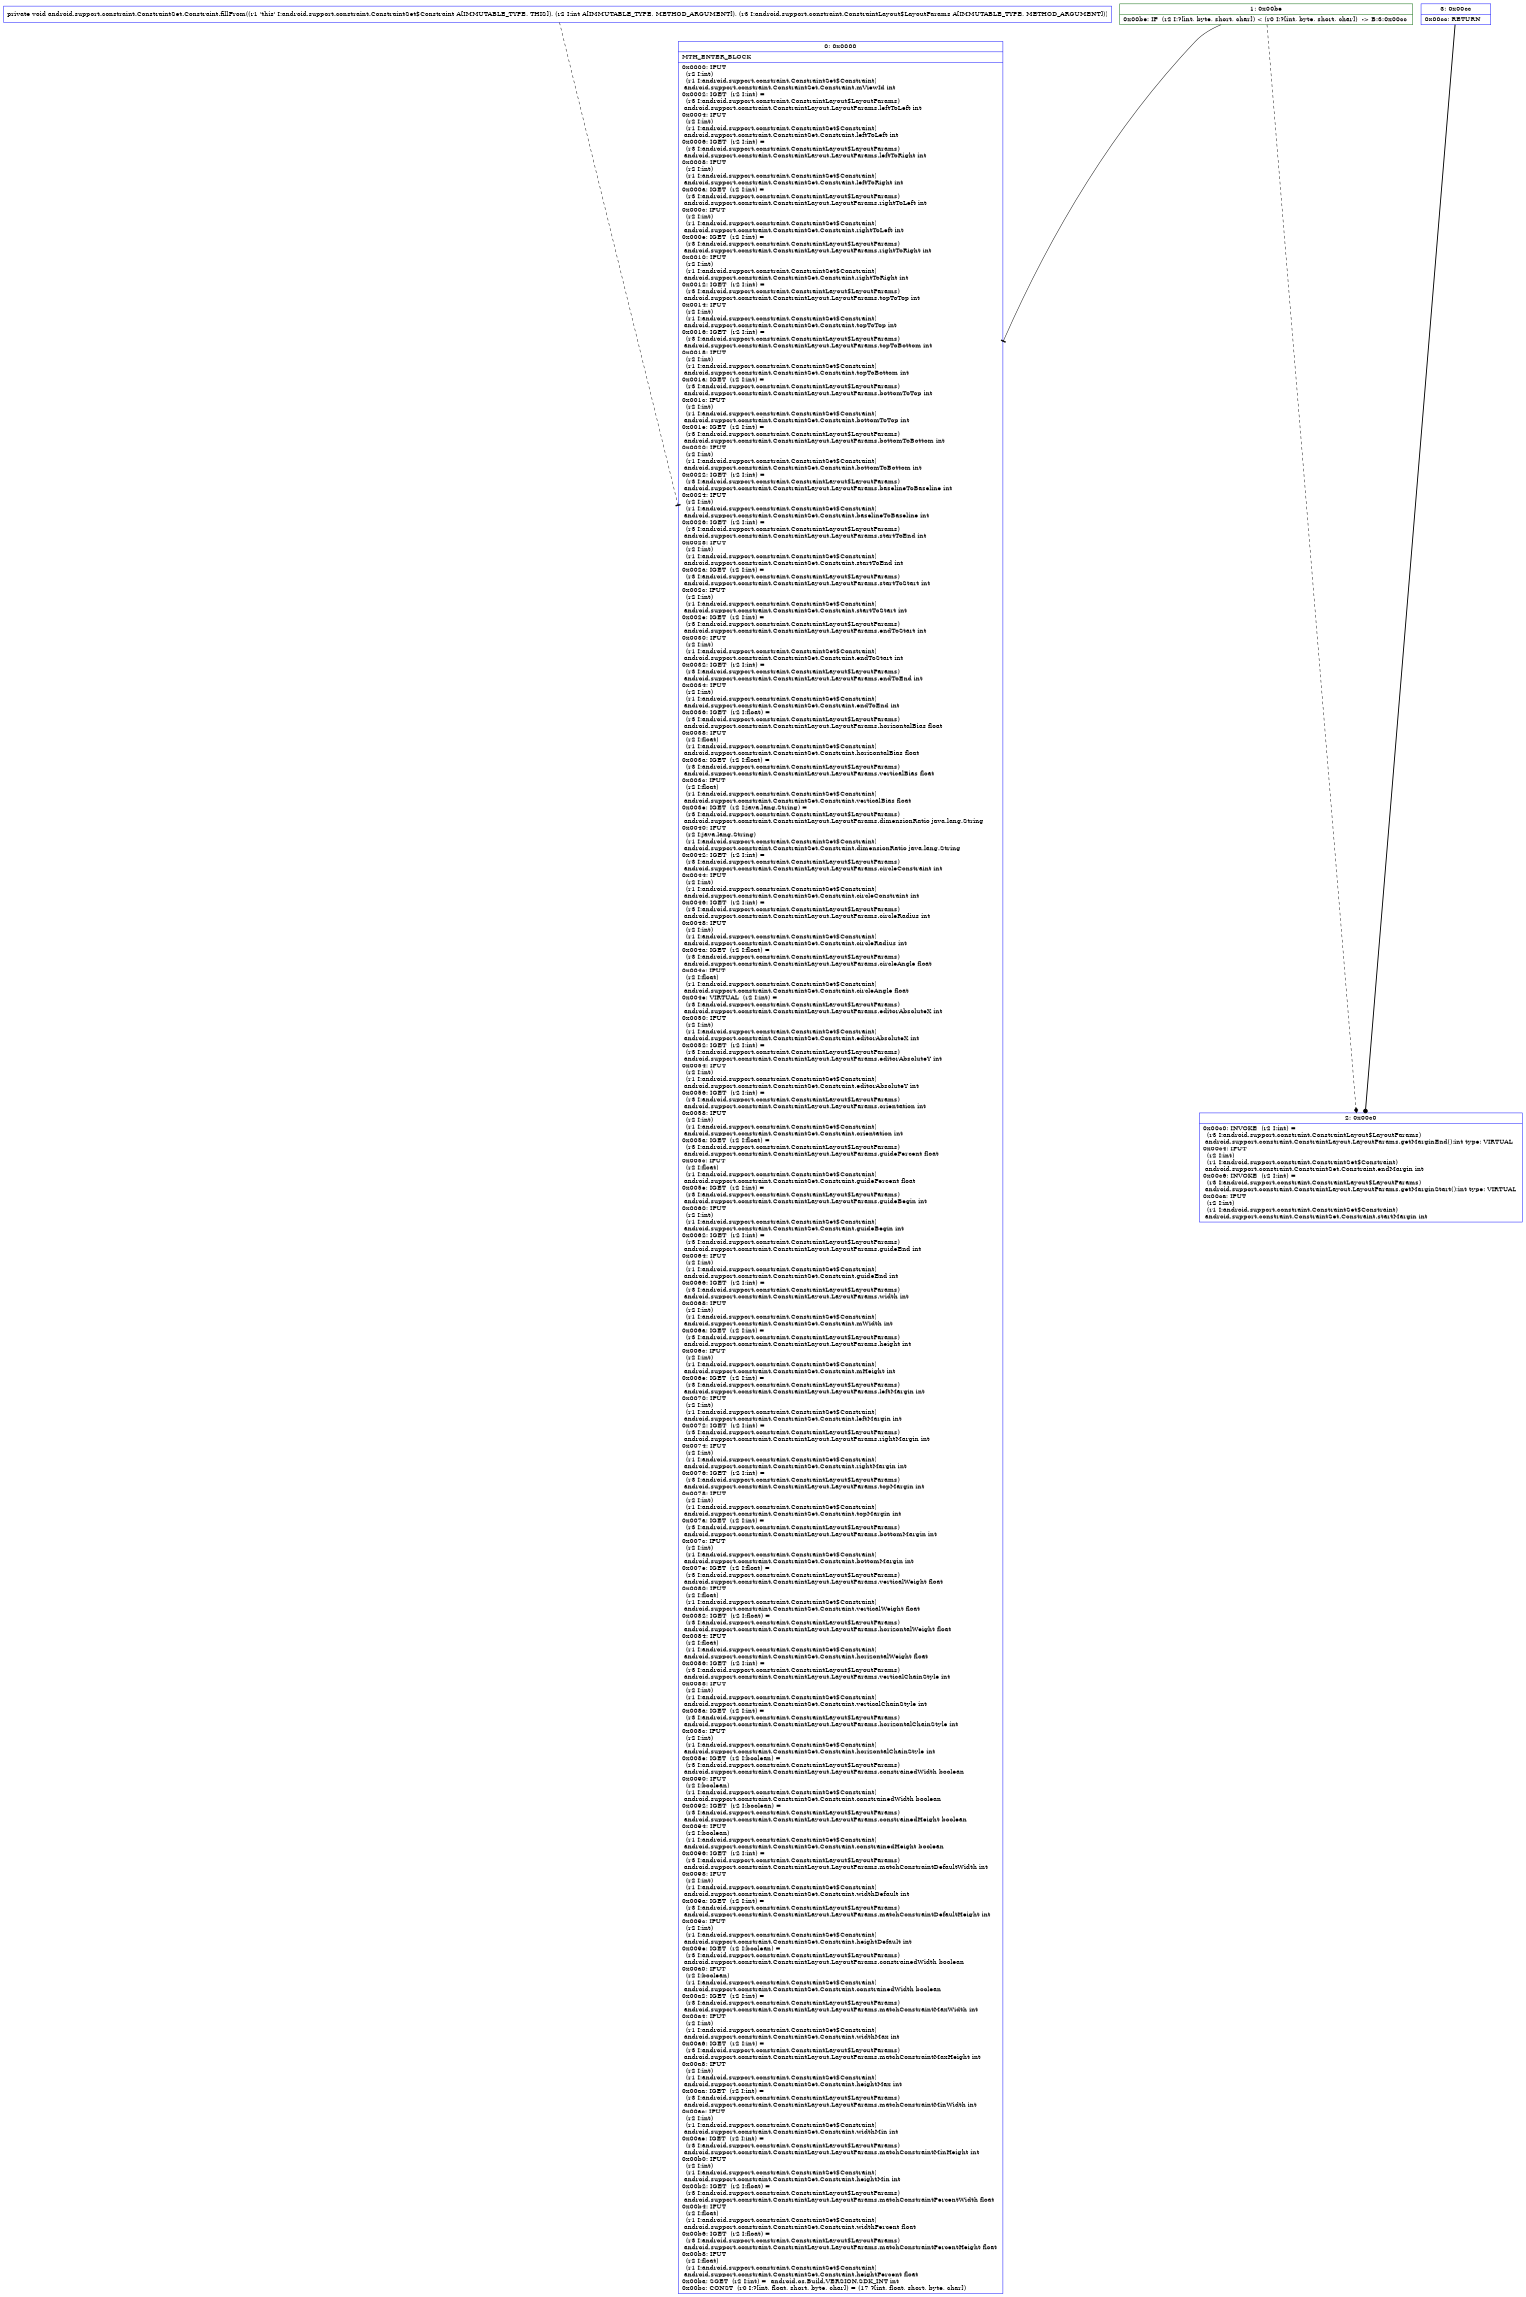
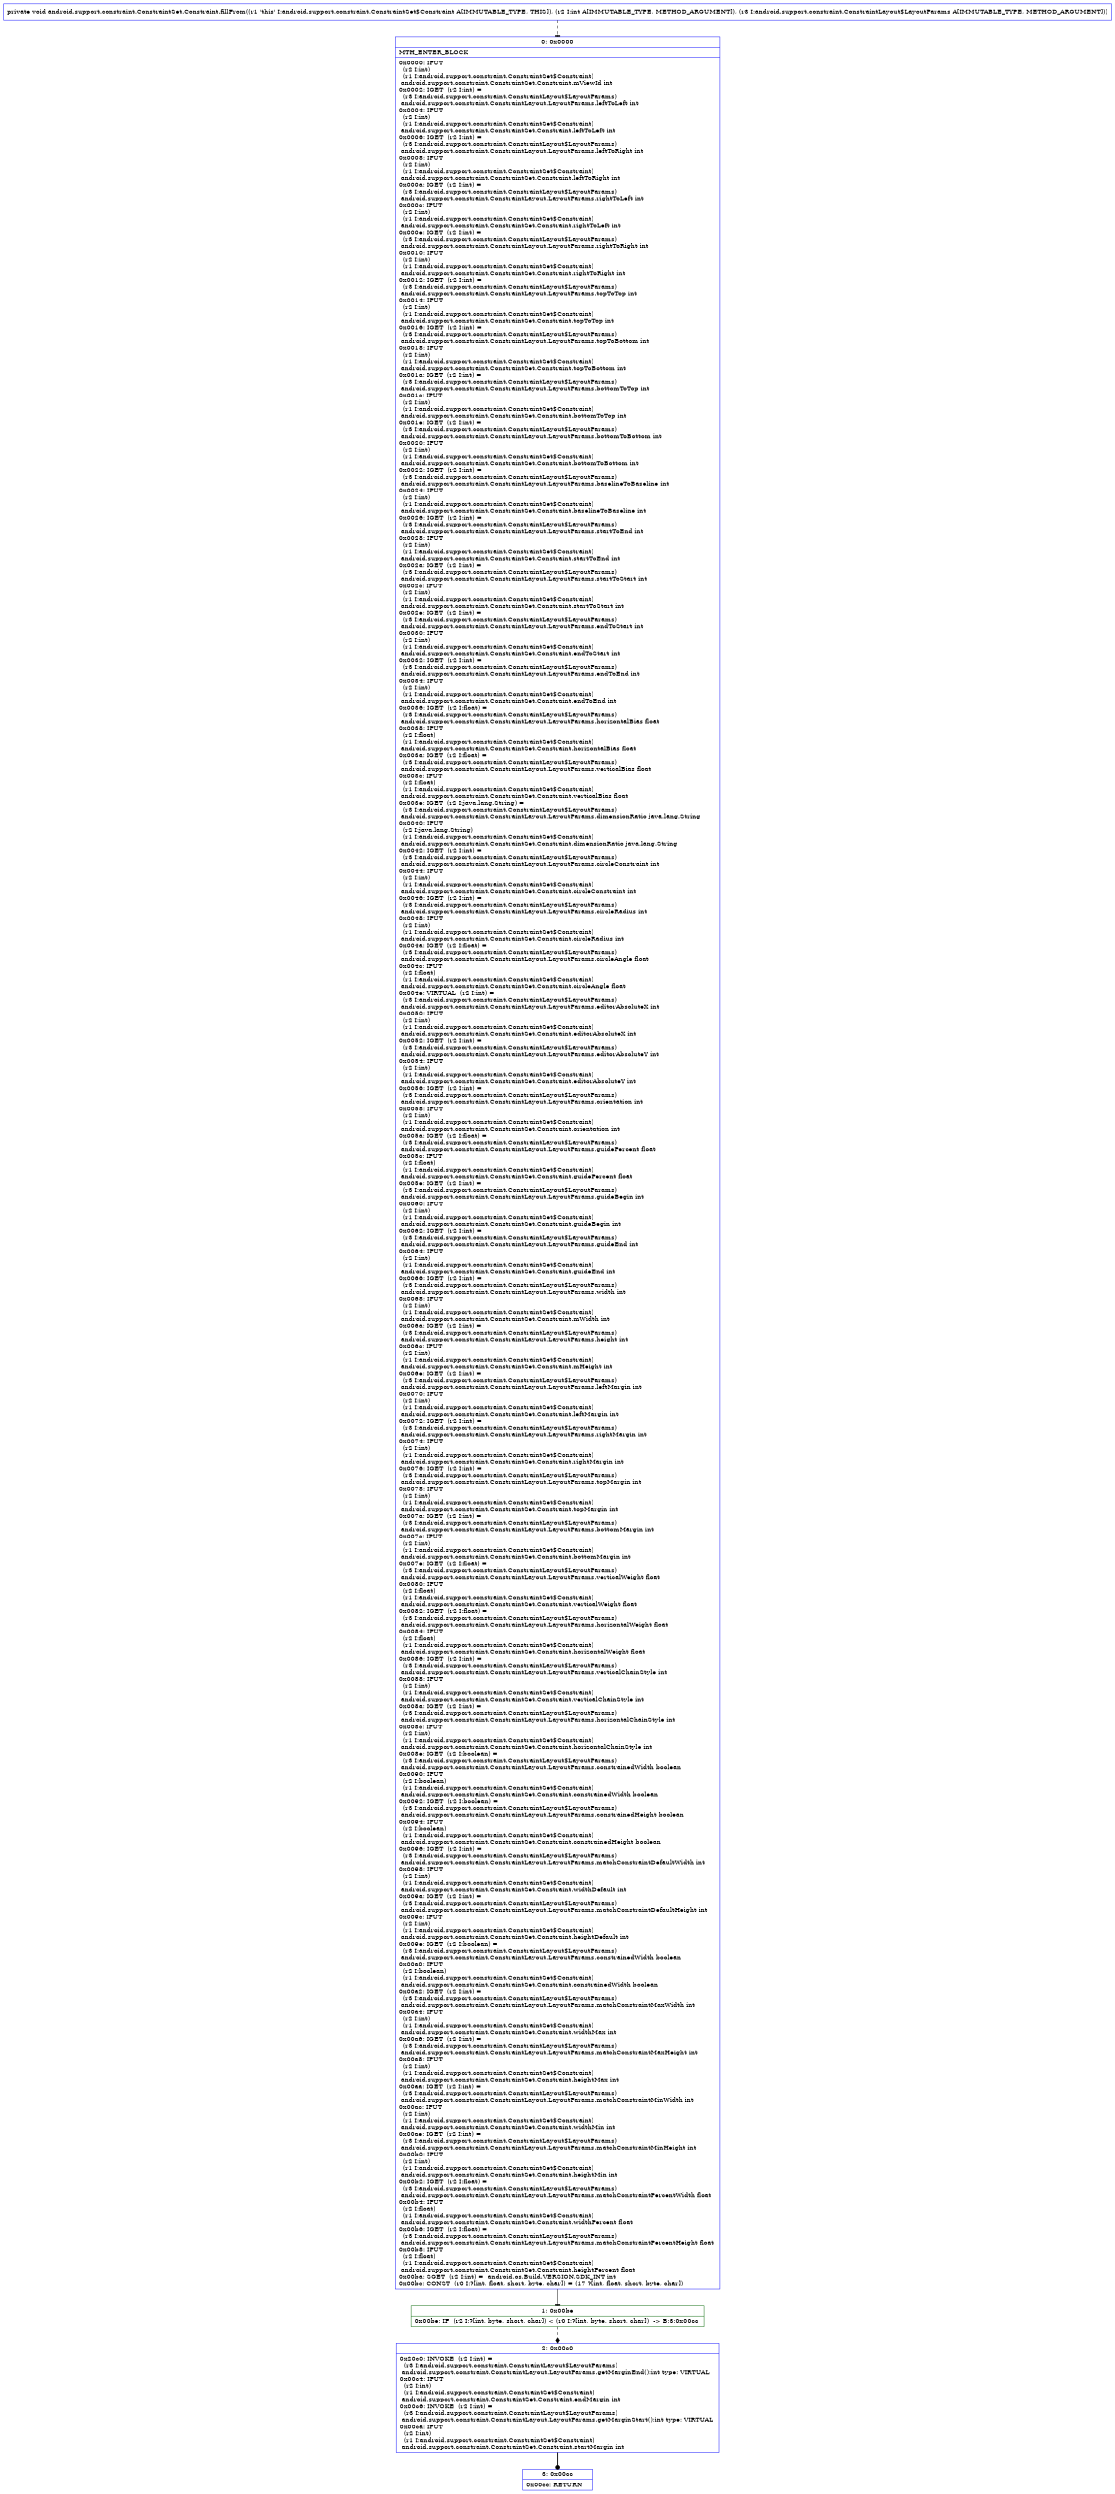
(1095, 170) -> (558, 2296)
(1410, 567) -> (558, 2459)
(1251, 1128) -> (448, 2359)
